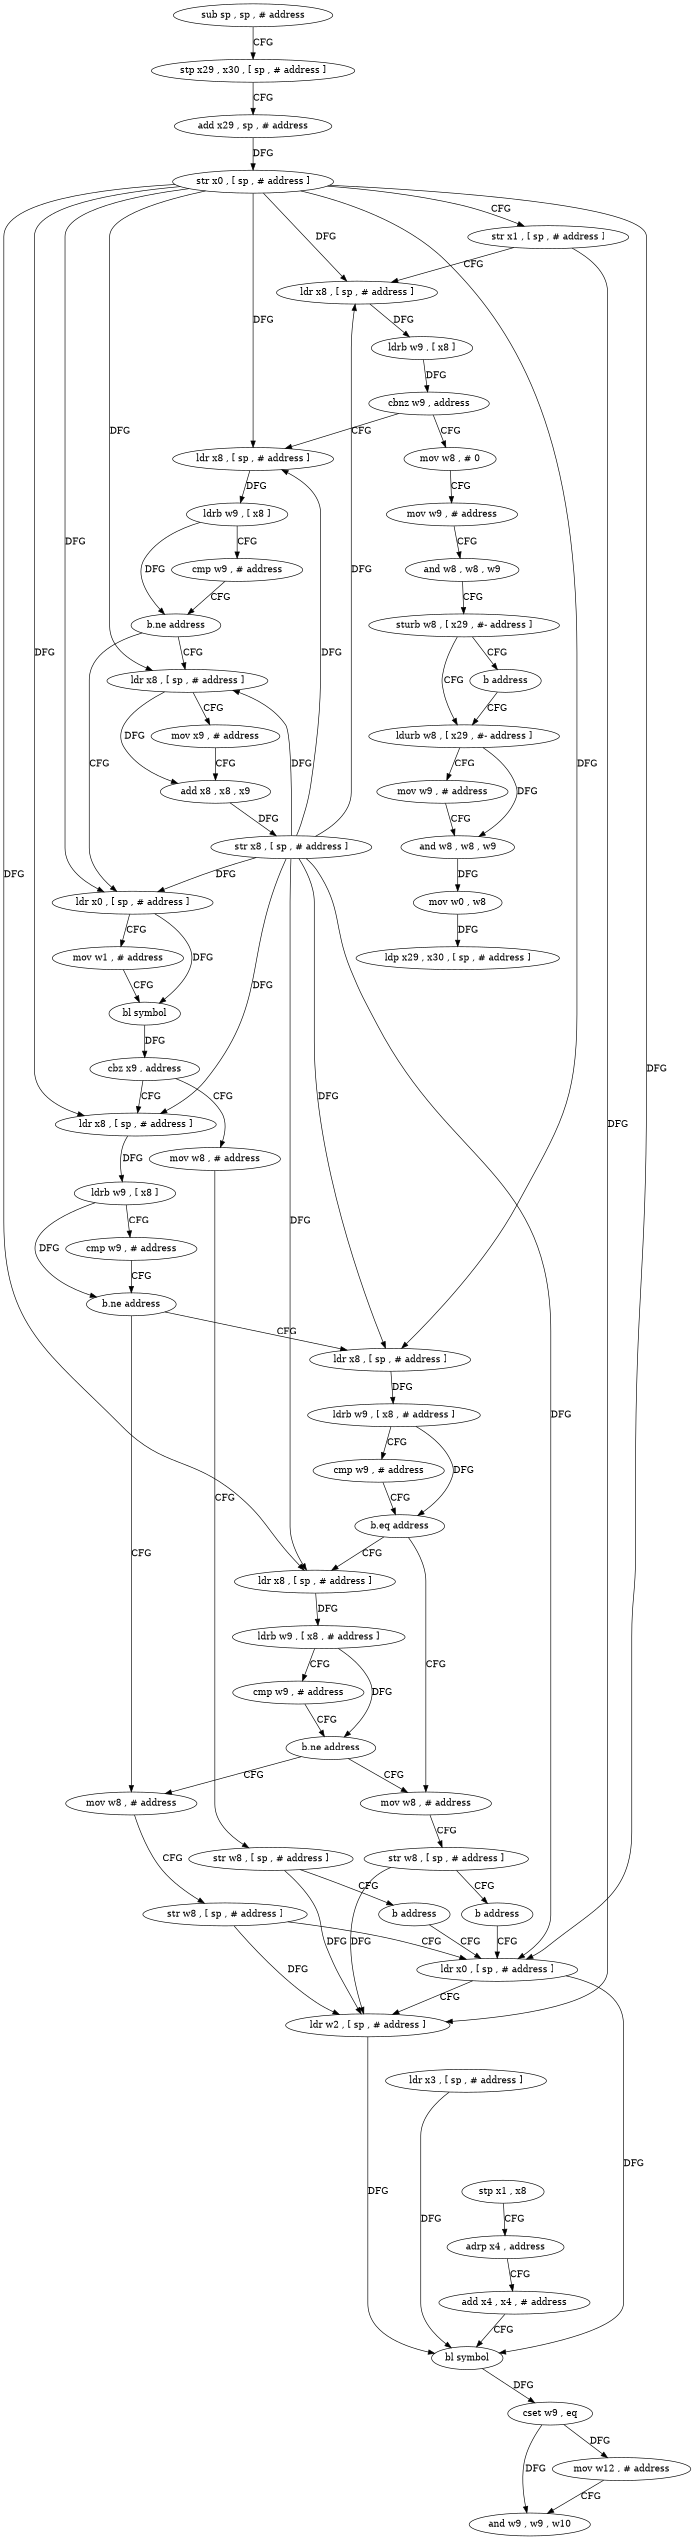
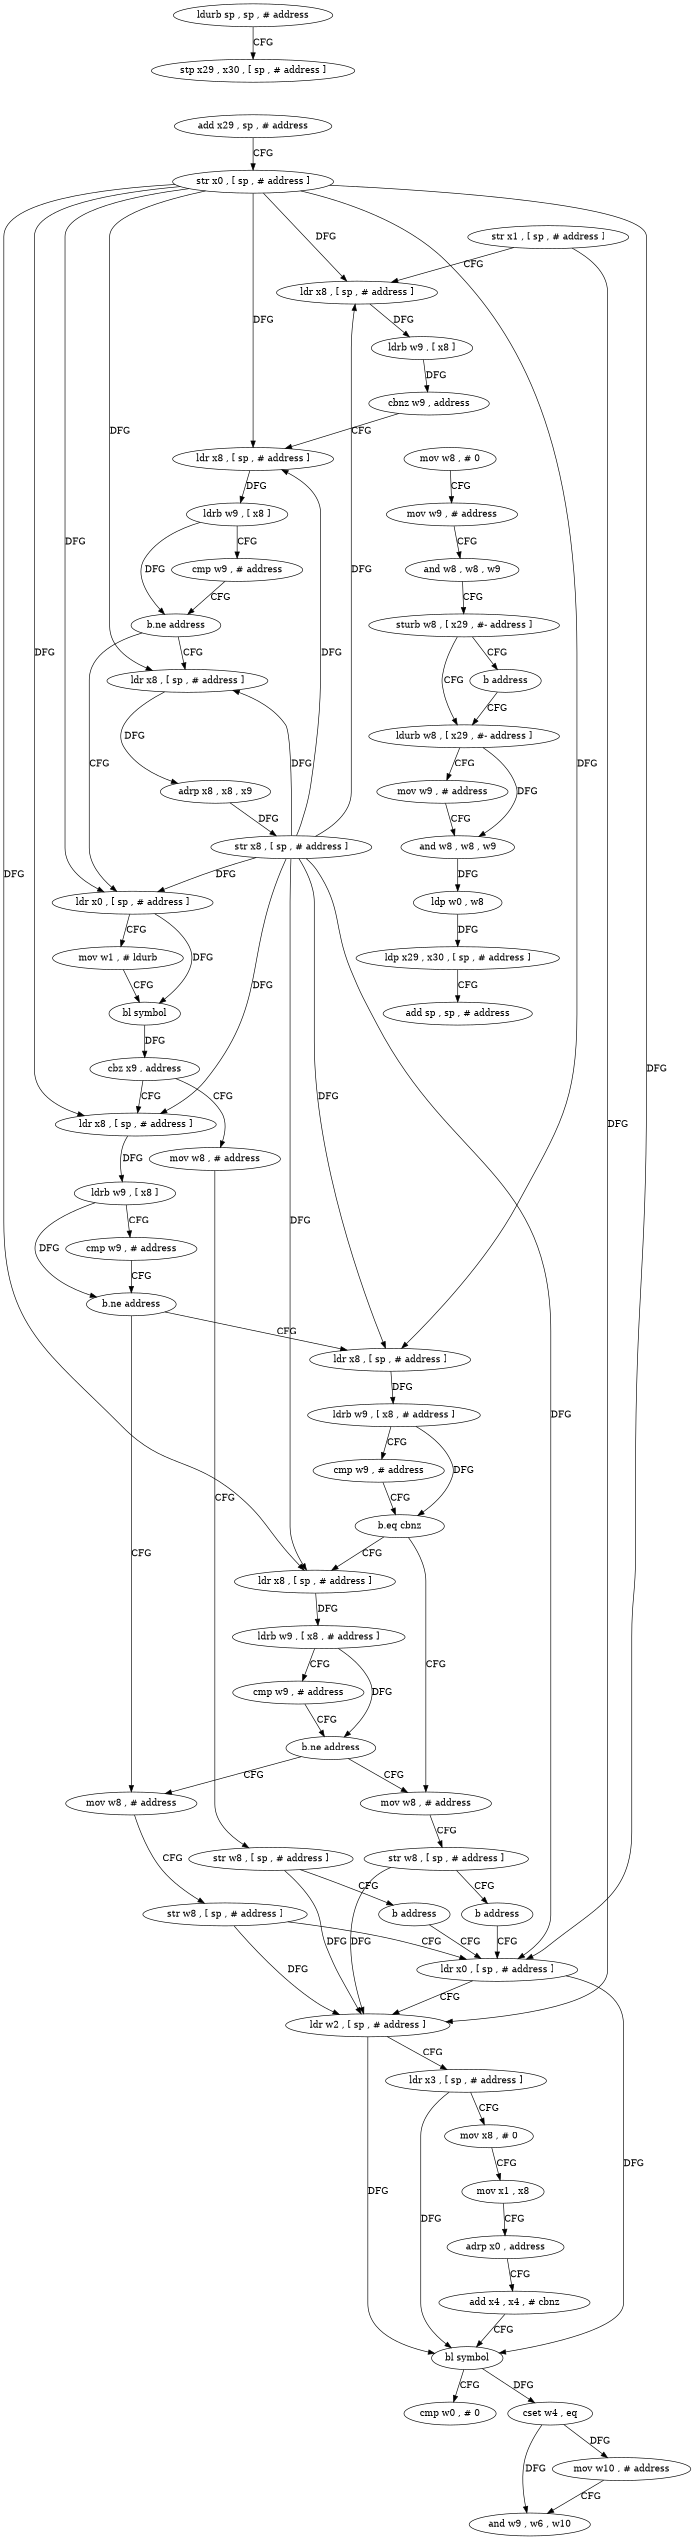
(253, 15) -> (253, 15)
(253, 95) -> none
(263, 154) -> (263, 154)
(424, 198) -> none
(438, 428) -> none
(215, 736) -> none
(215, 792) -> (215, 792)
(458, 903) -> (458, 903)
(118, 958) -> (118, 958)
none -> (458, 1014)
(400, 1526) -> (400, 1526)
none -> (414, 2052)
none -> (489, 2136)
(503, 2192) -> (503, 2192)
(506, 2247) -> (506, 2247)
(514, 2303) -> (514, 2303)
none -> (450, 2414)
(550, 2414) -> (550, 2414)
(622, 2469) -> (622, 2469)
(530, 2524) -> (530, 2524)
